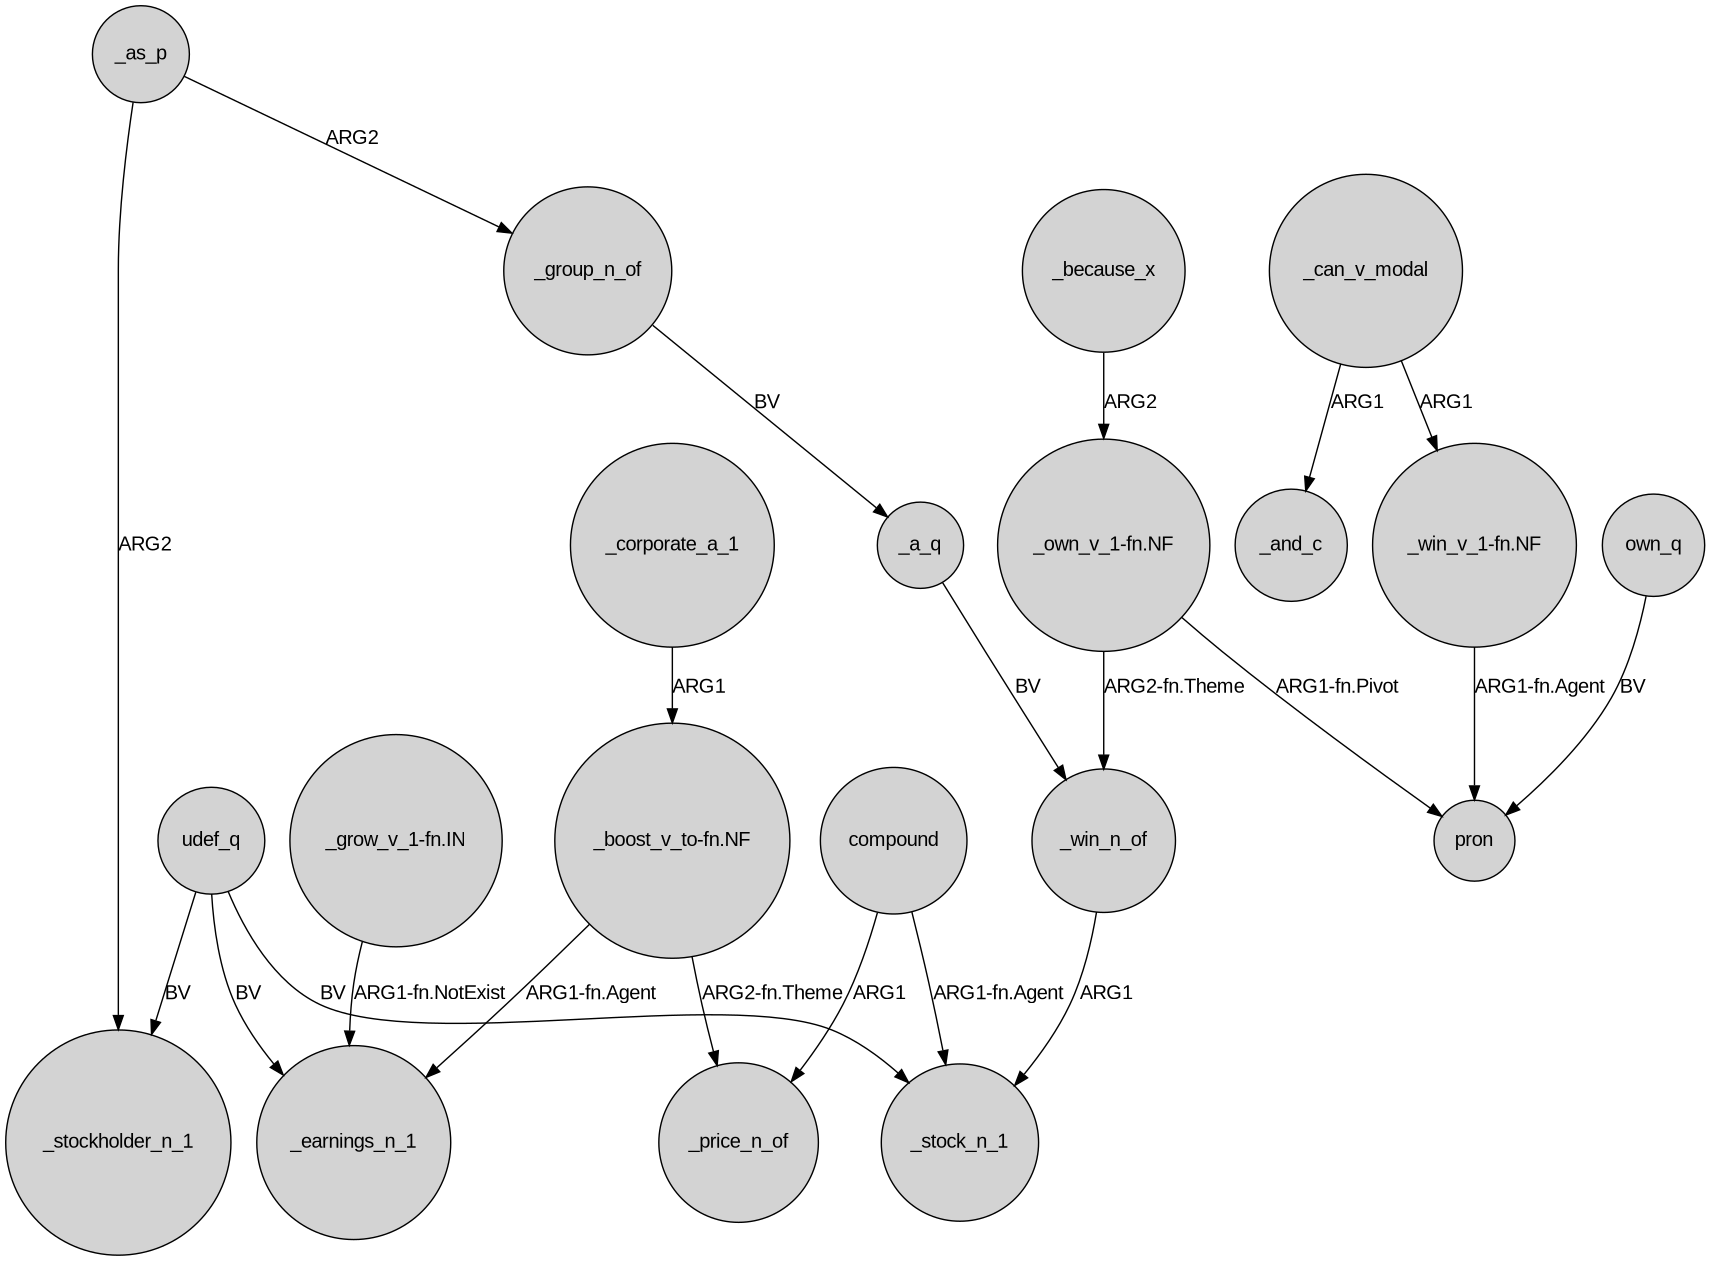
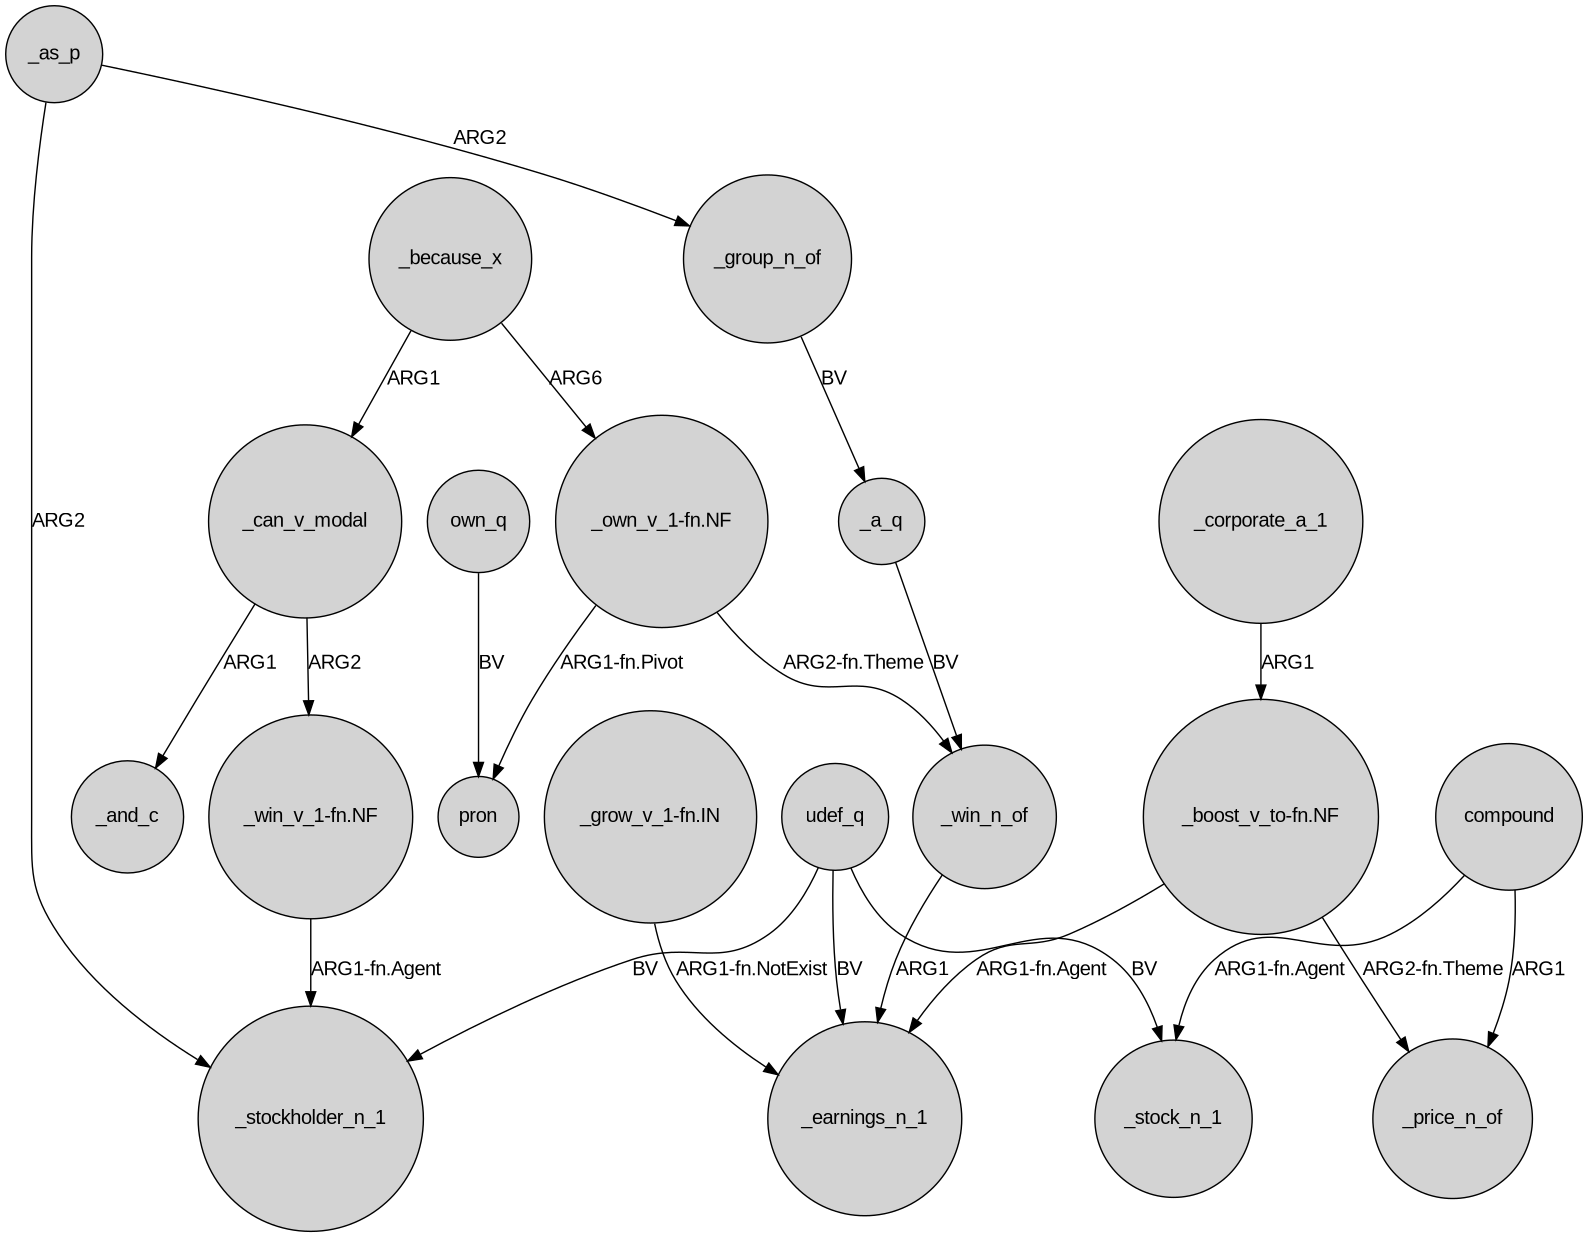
none -> (385, 377)
(1131, 403) -> (576, 379)
(1446, 403) -> (335, 664)
(1474, 716) -> (311, 955)
(1073, 999) -> (902, 945)
